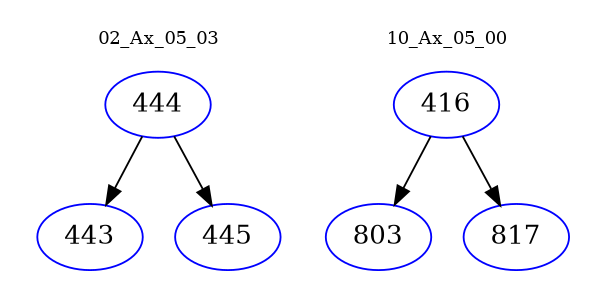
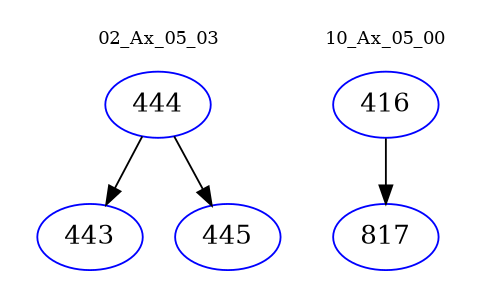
(379, 237) -> none
